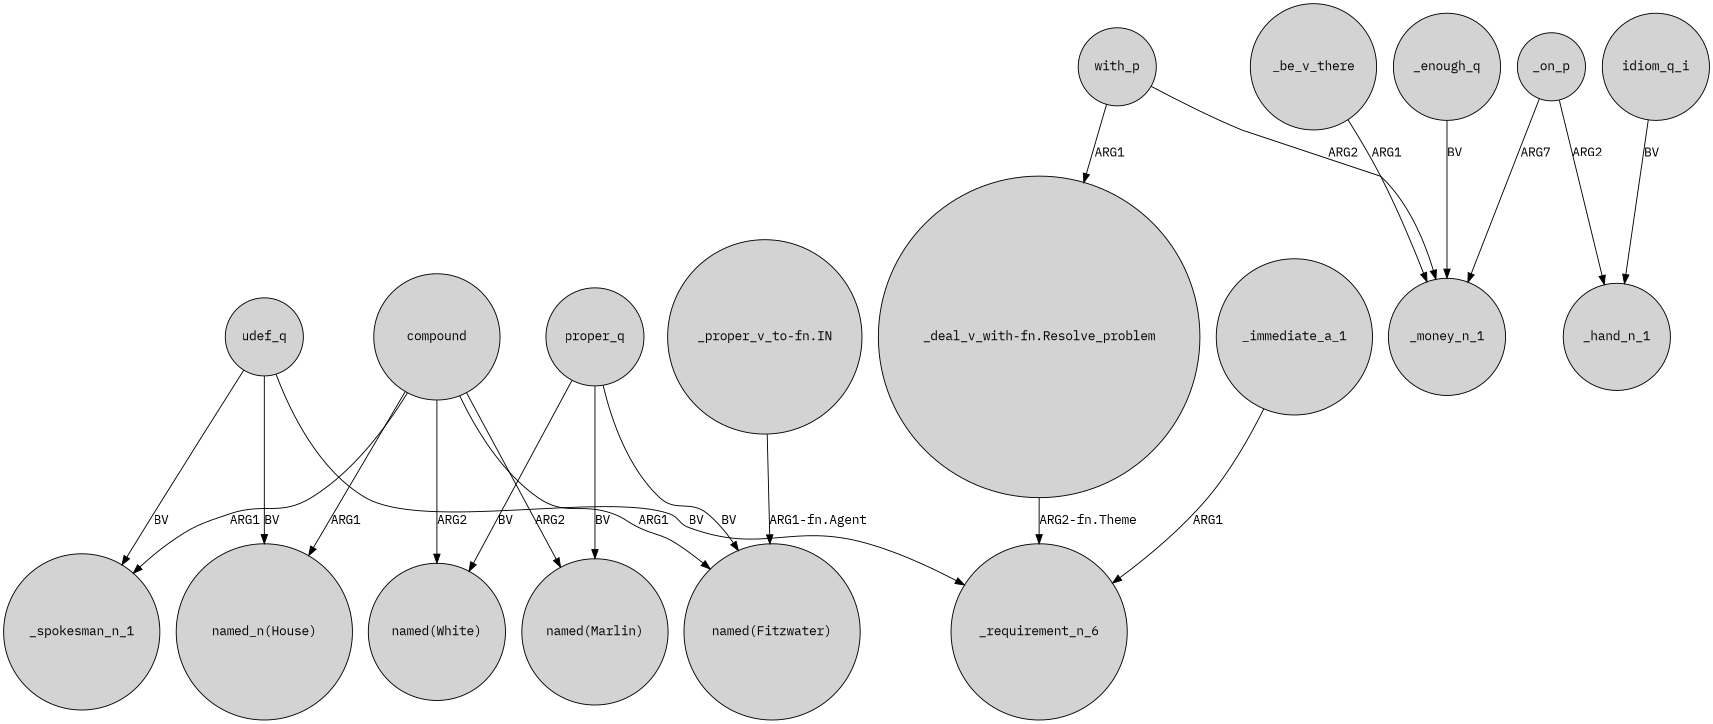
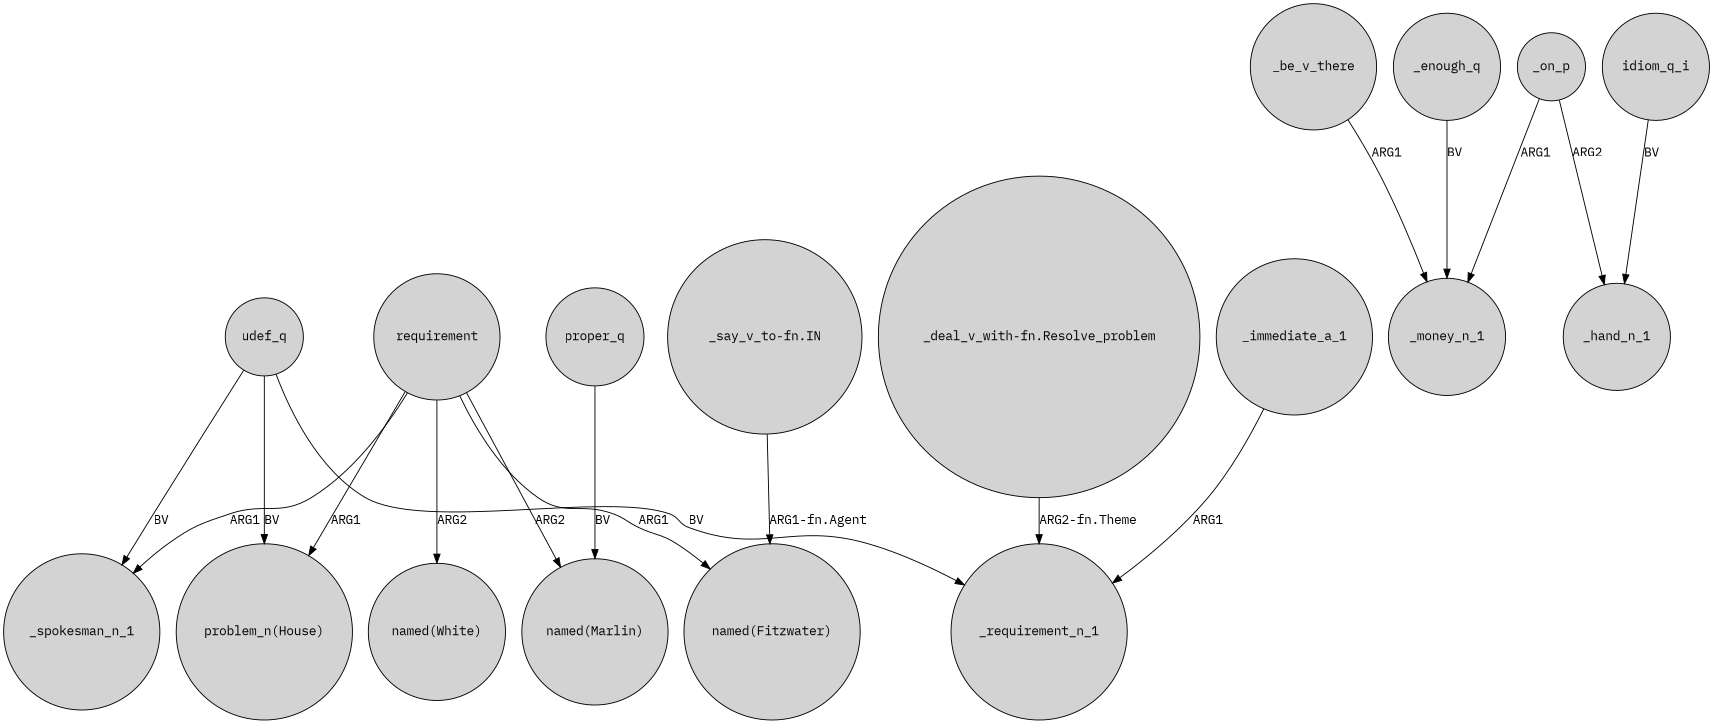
(1117, 67) -> none
(1536, 153) -> (1536, 153)
(437, 337) -> (437, 337)
(765, 337) -> (765, 337)
(523, 472) -> none
(647, 484) -> none
(264, 632) -> (264, 632)
(1039, 632) -> (1039, 632)
